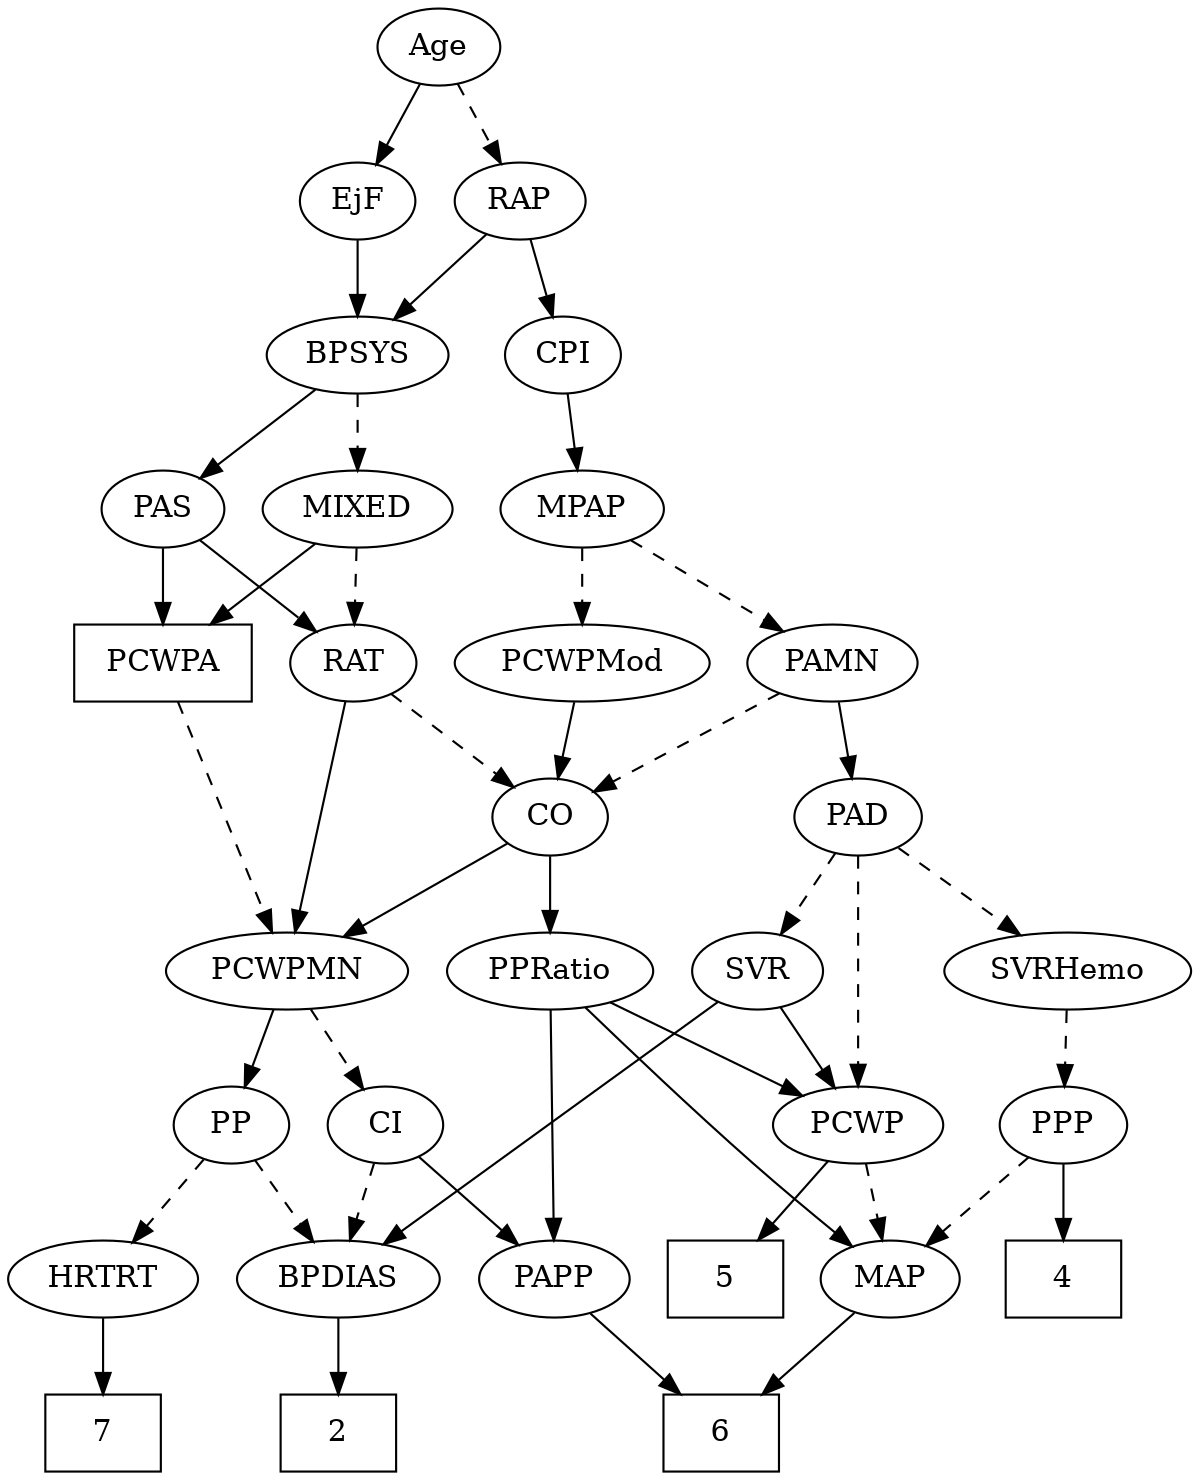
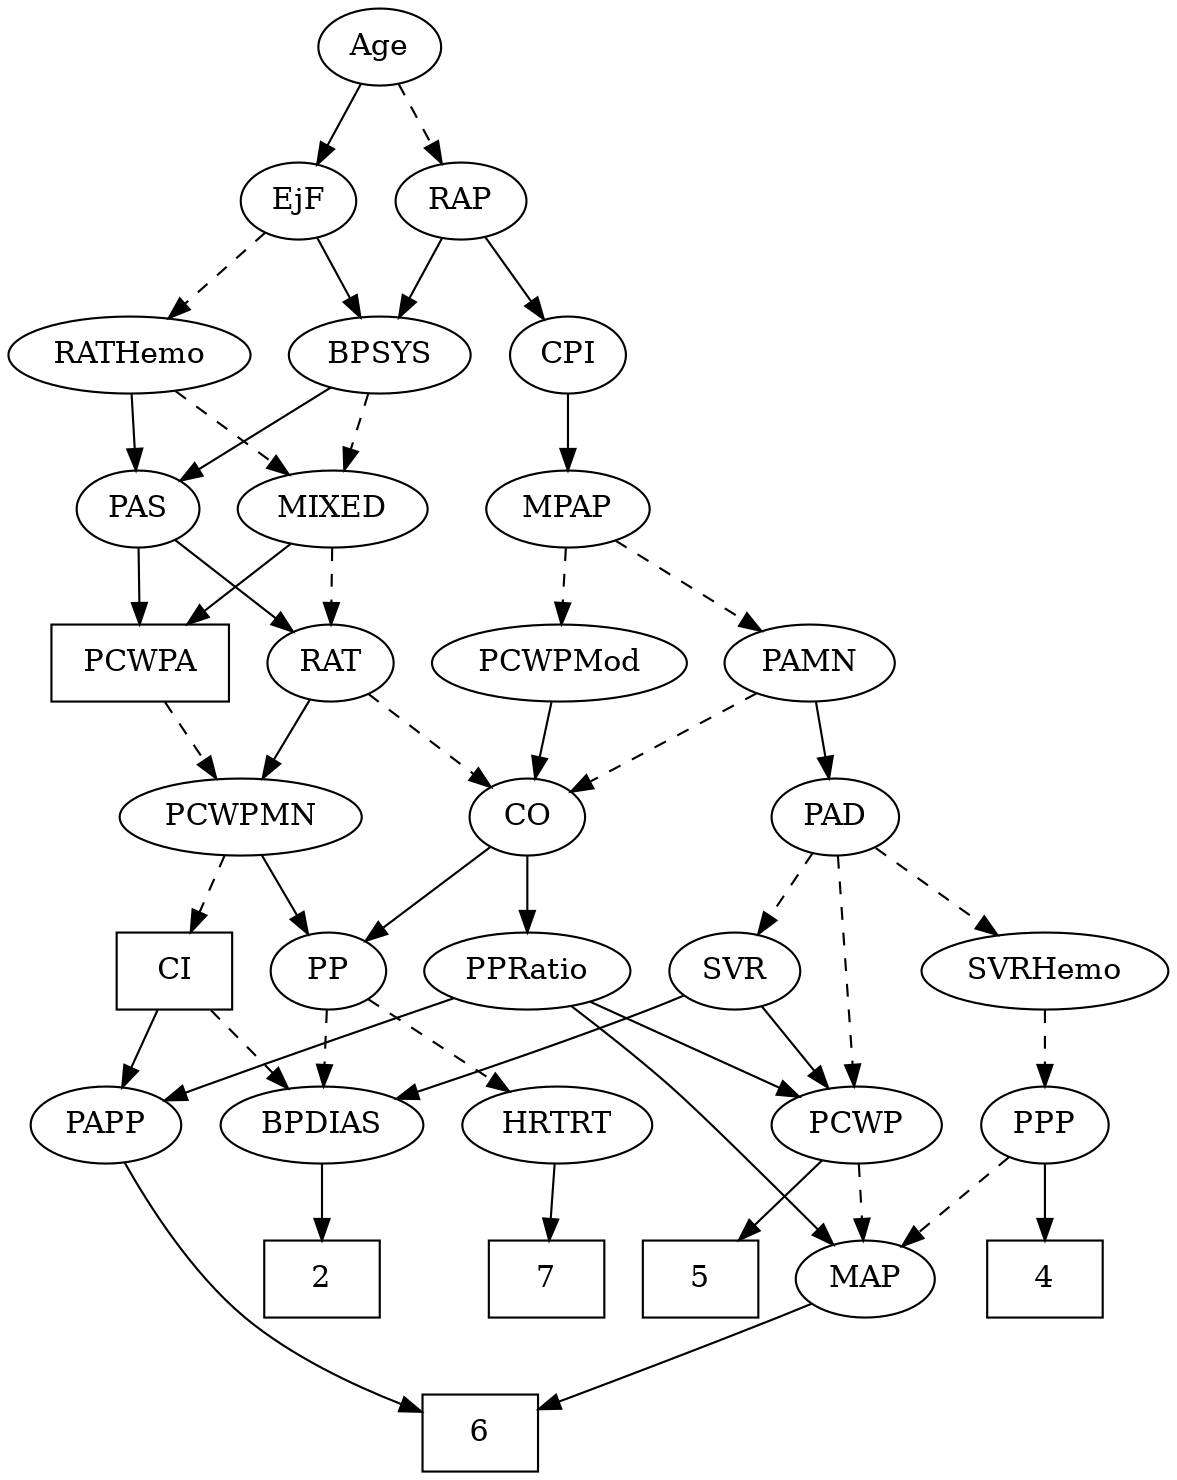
none -> (129, 355)
(435, 885) -> (437, 887)
(385, 1125) -> (174, 971)
